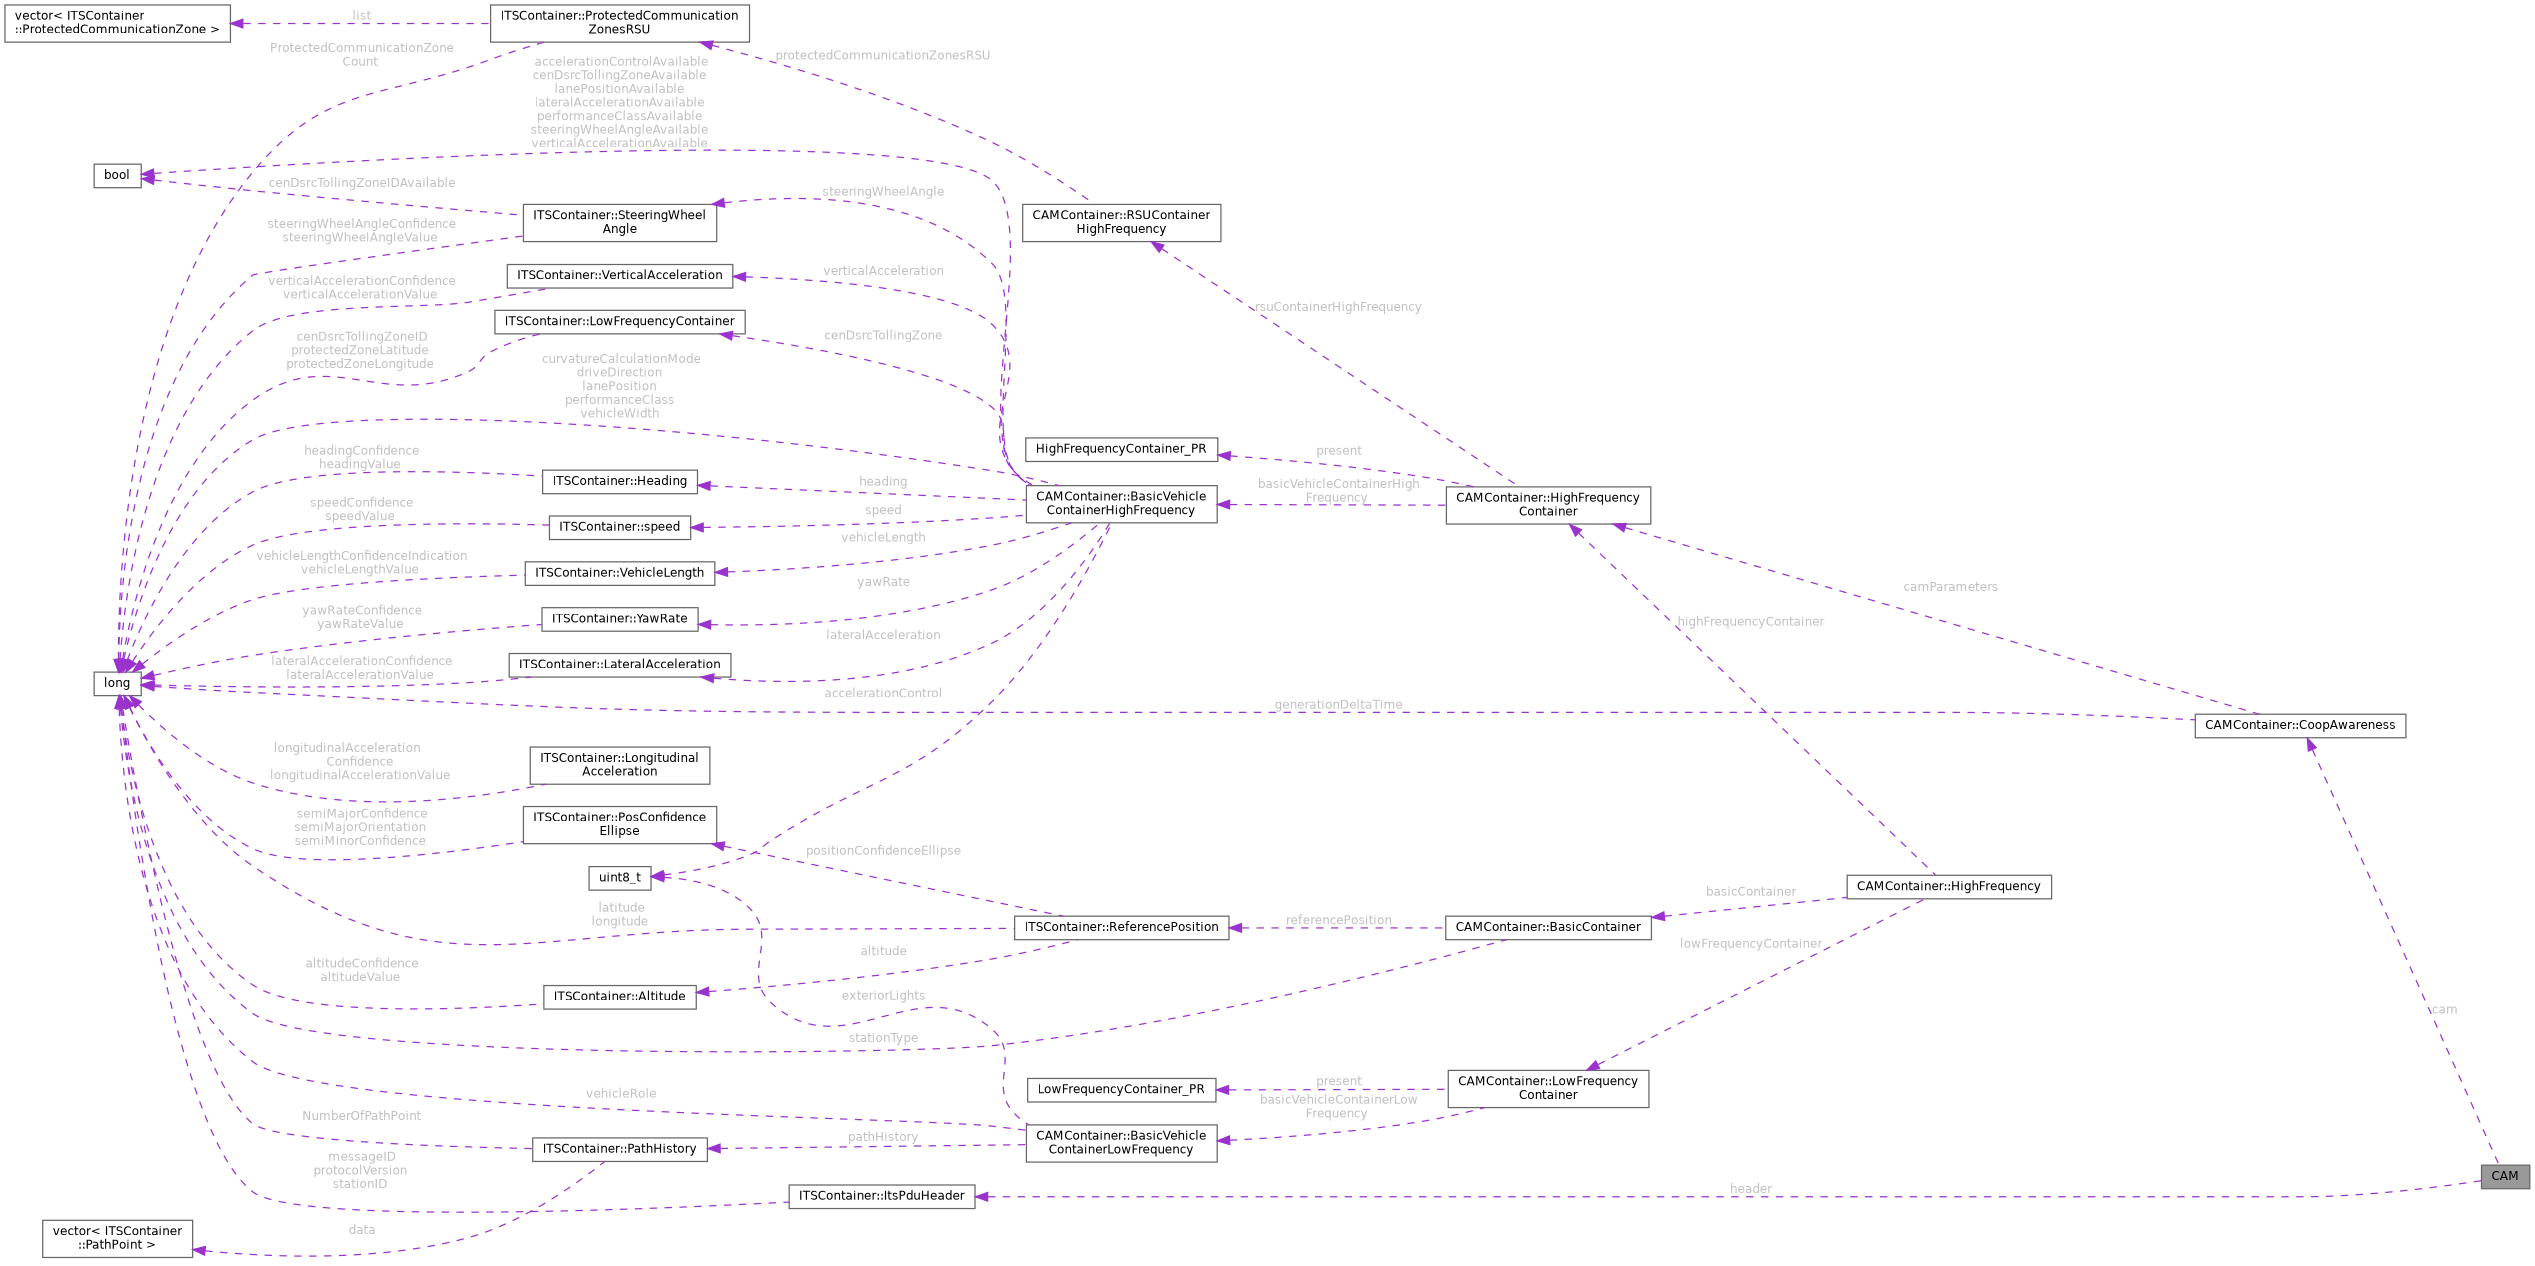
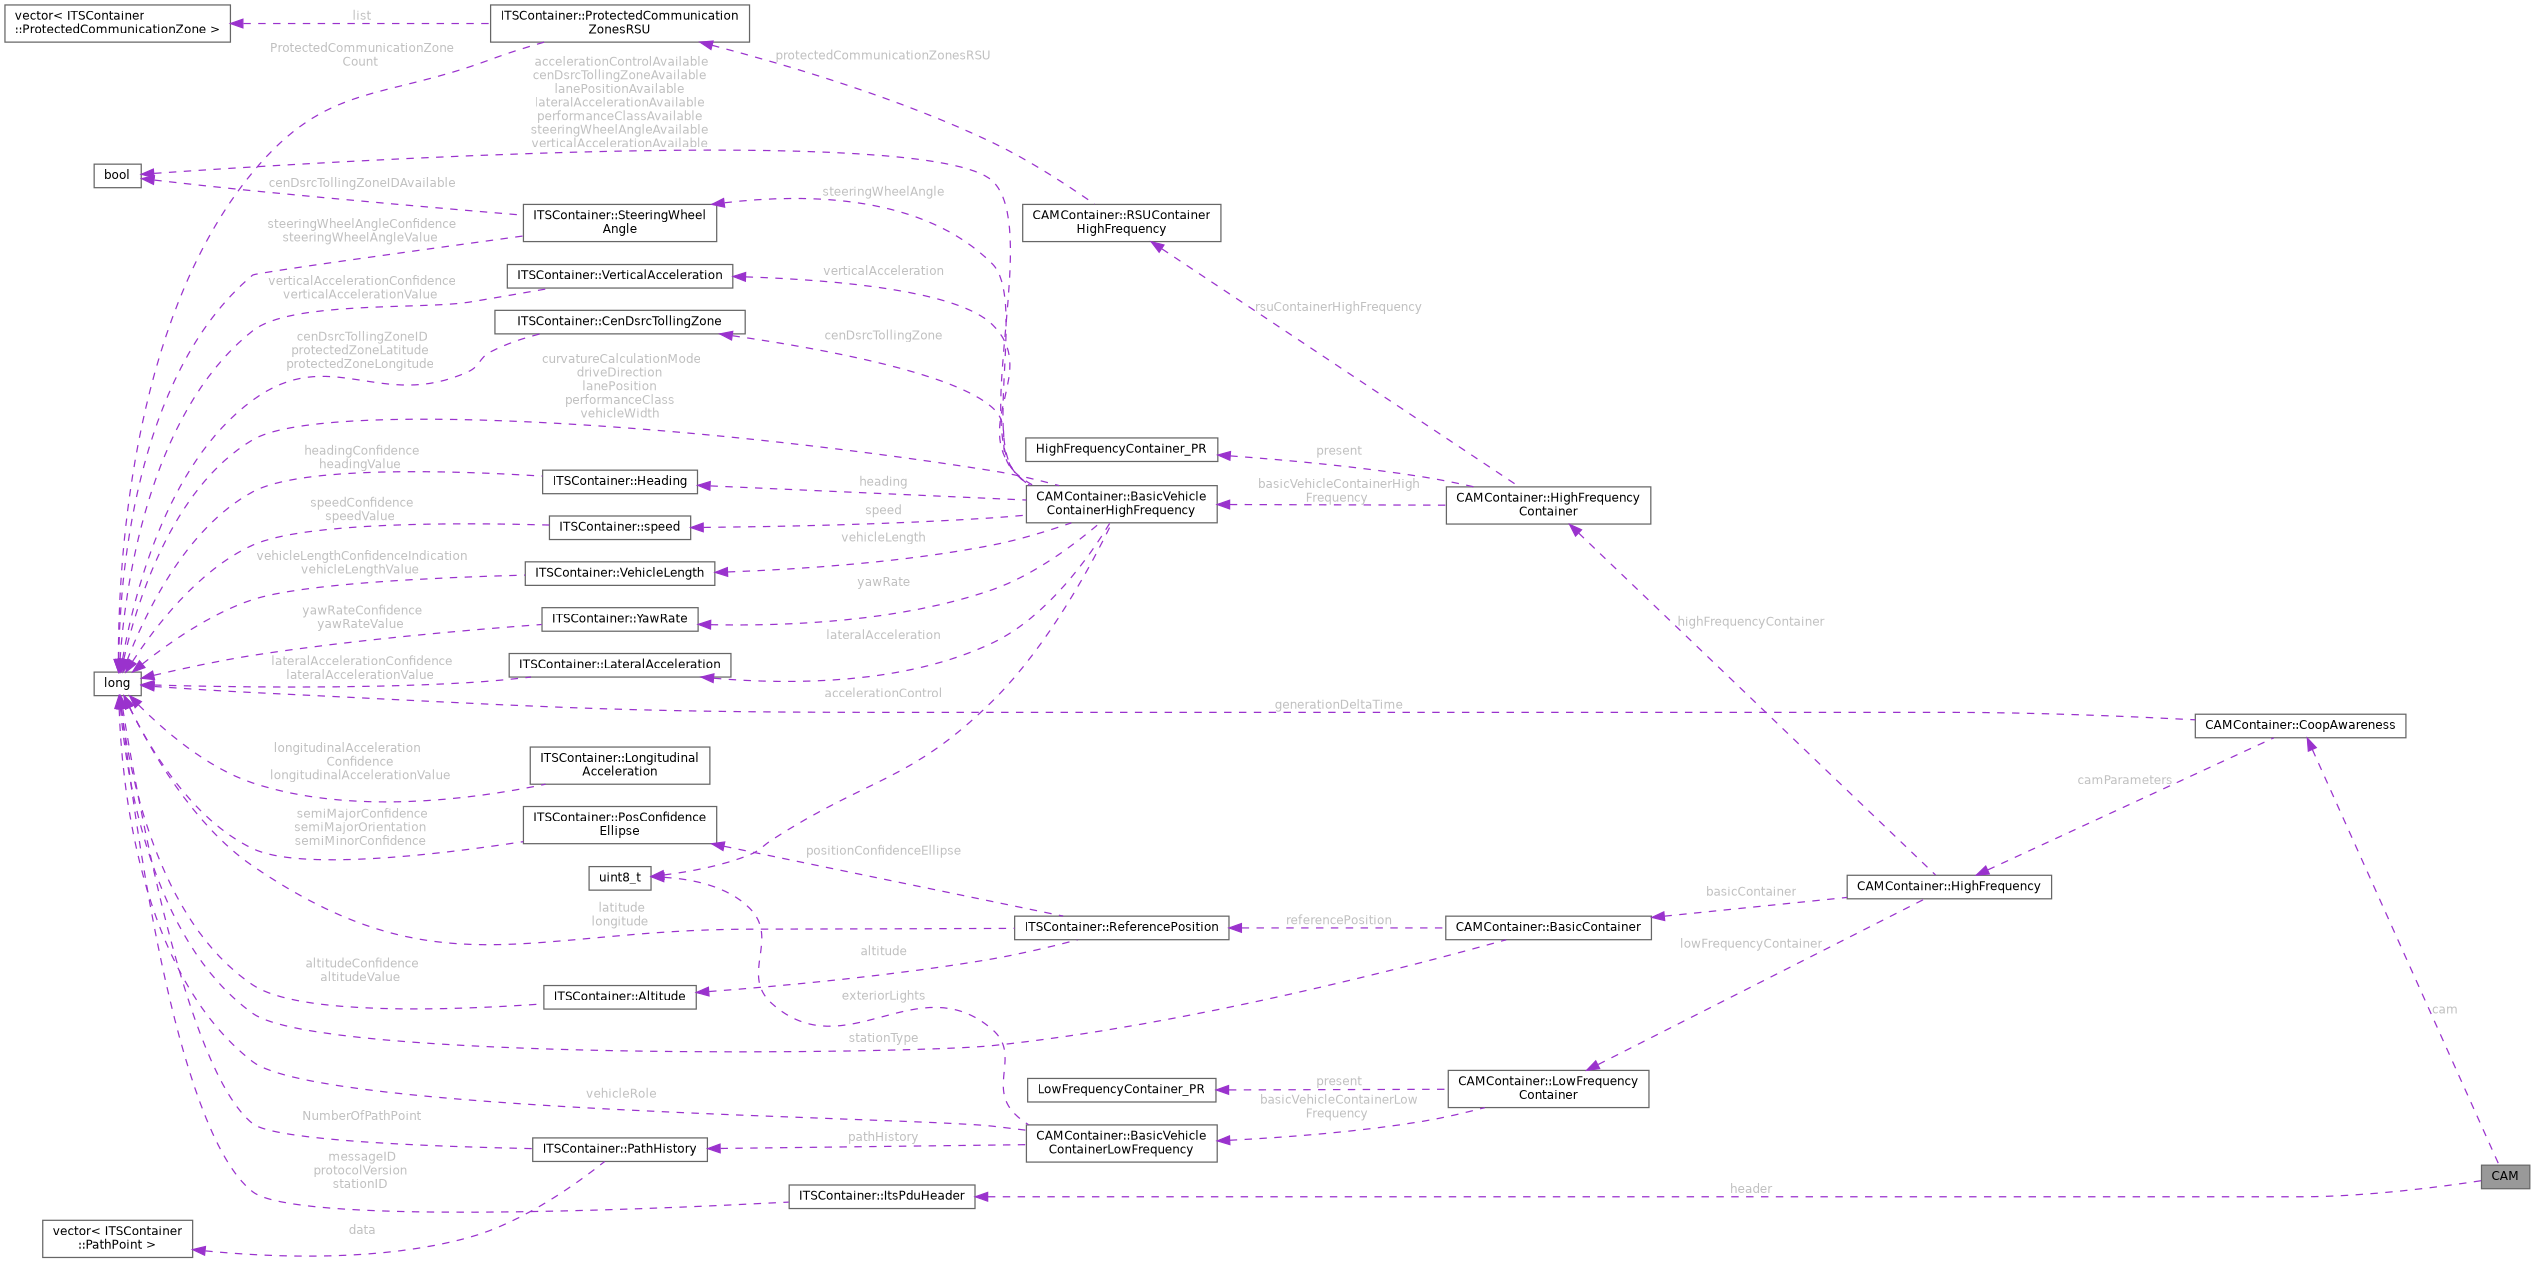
(620, 322) -> (620, 322)
(1942, 621) -> (2131, 804)
